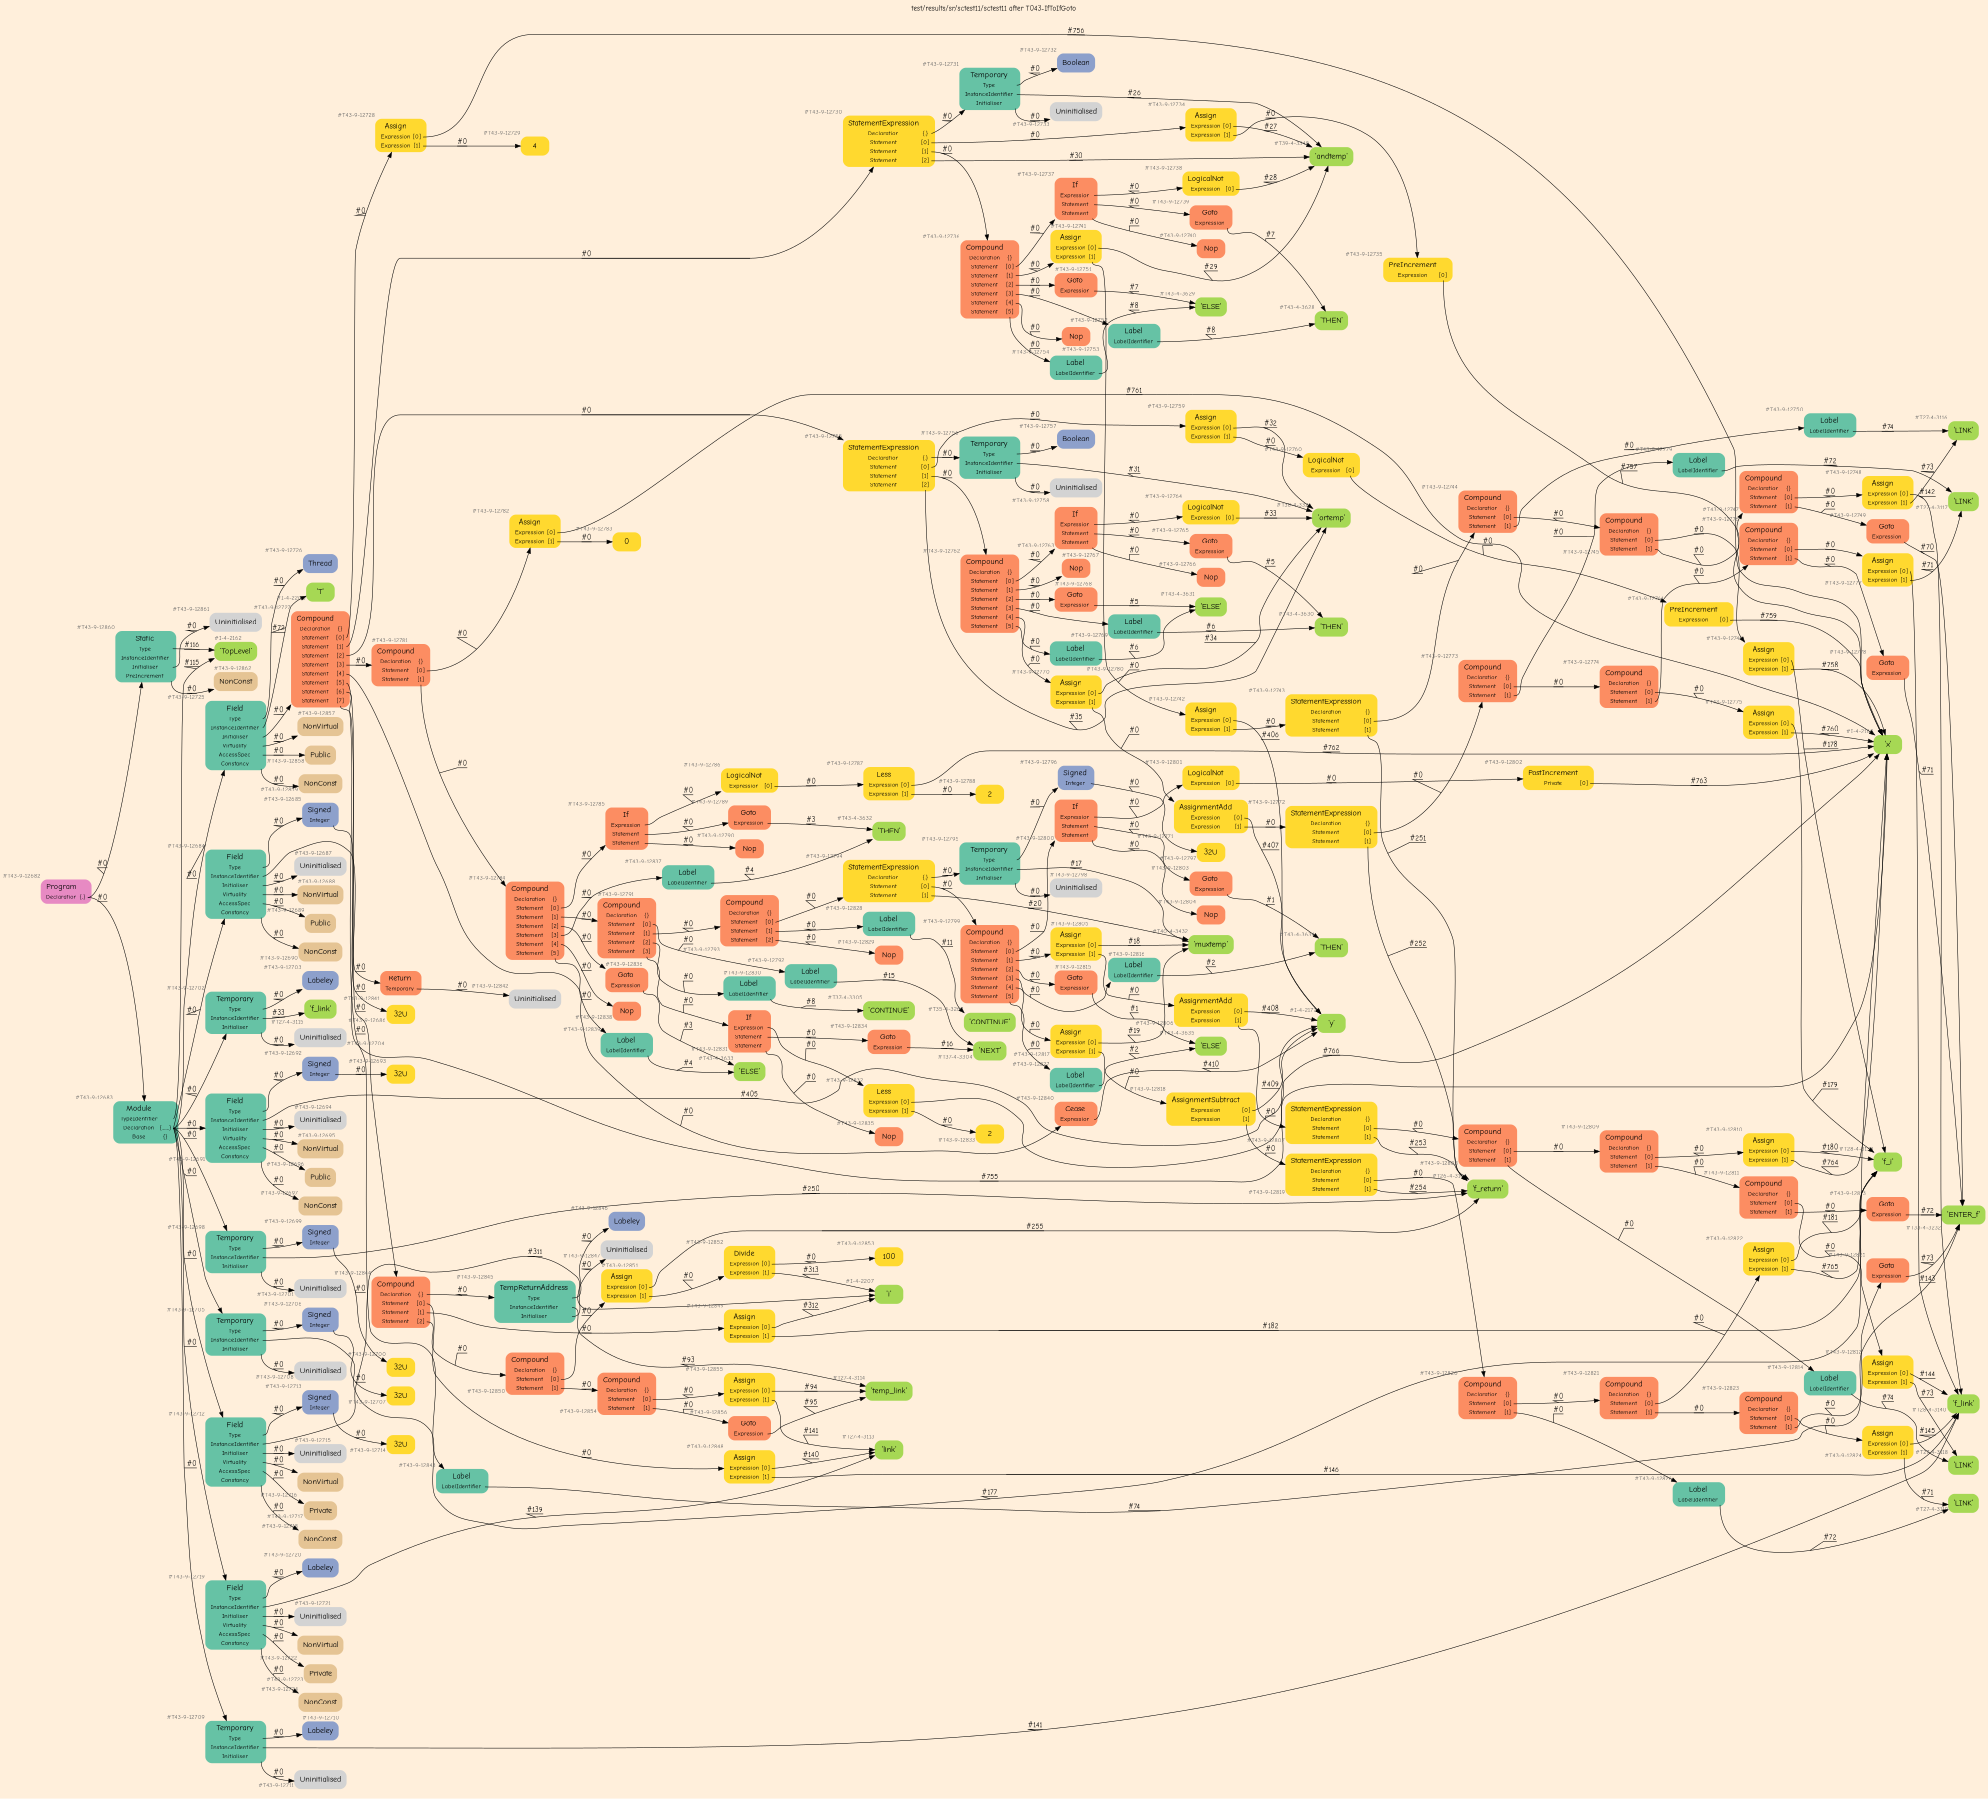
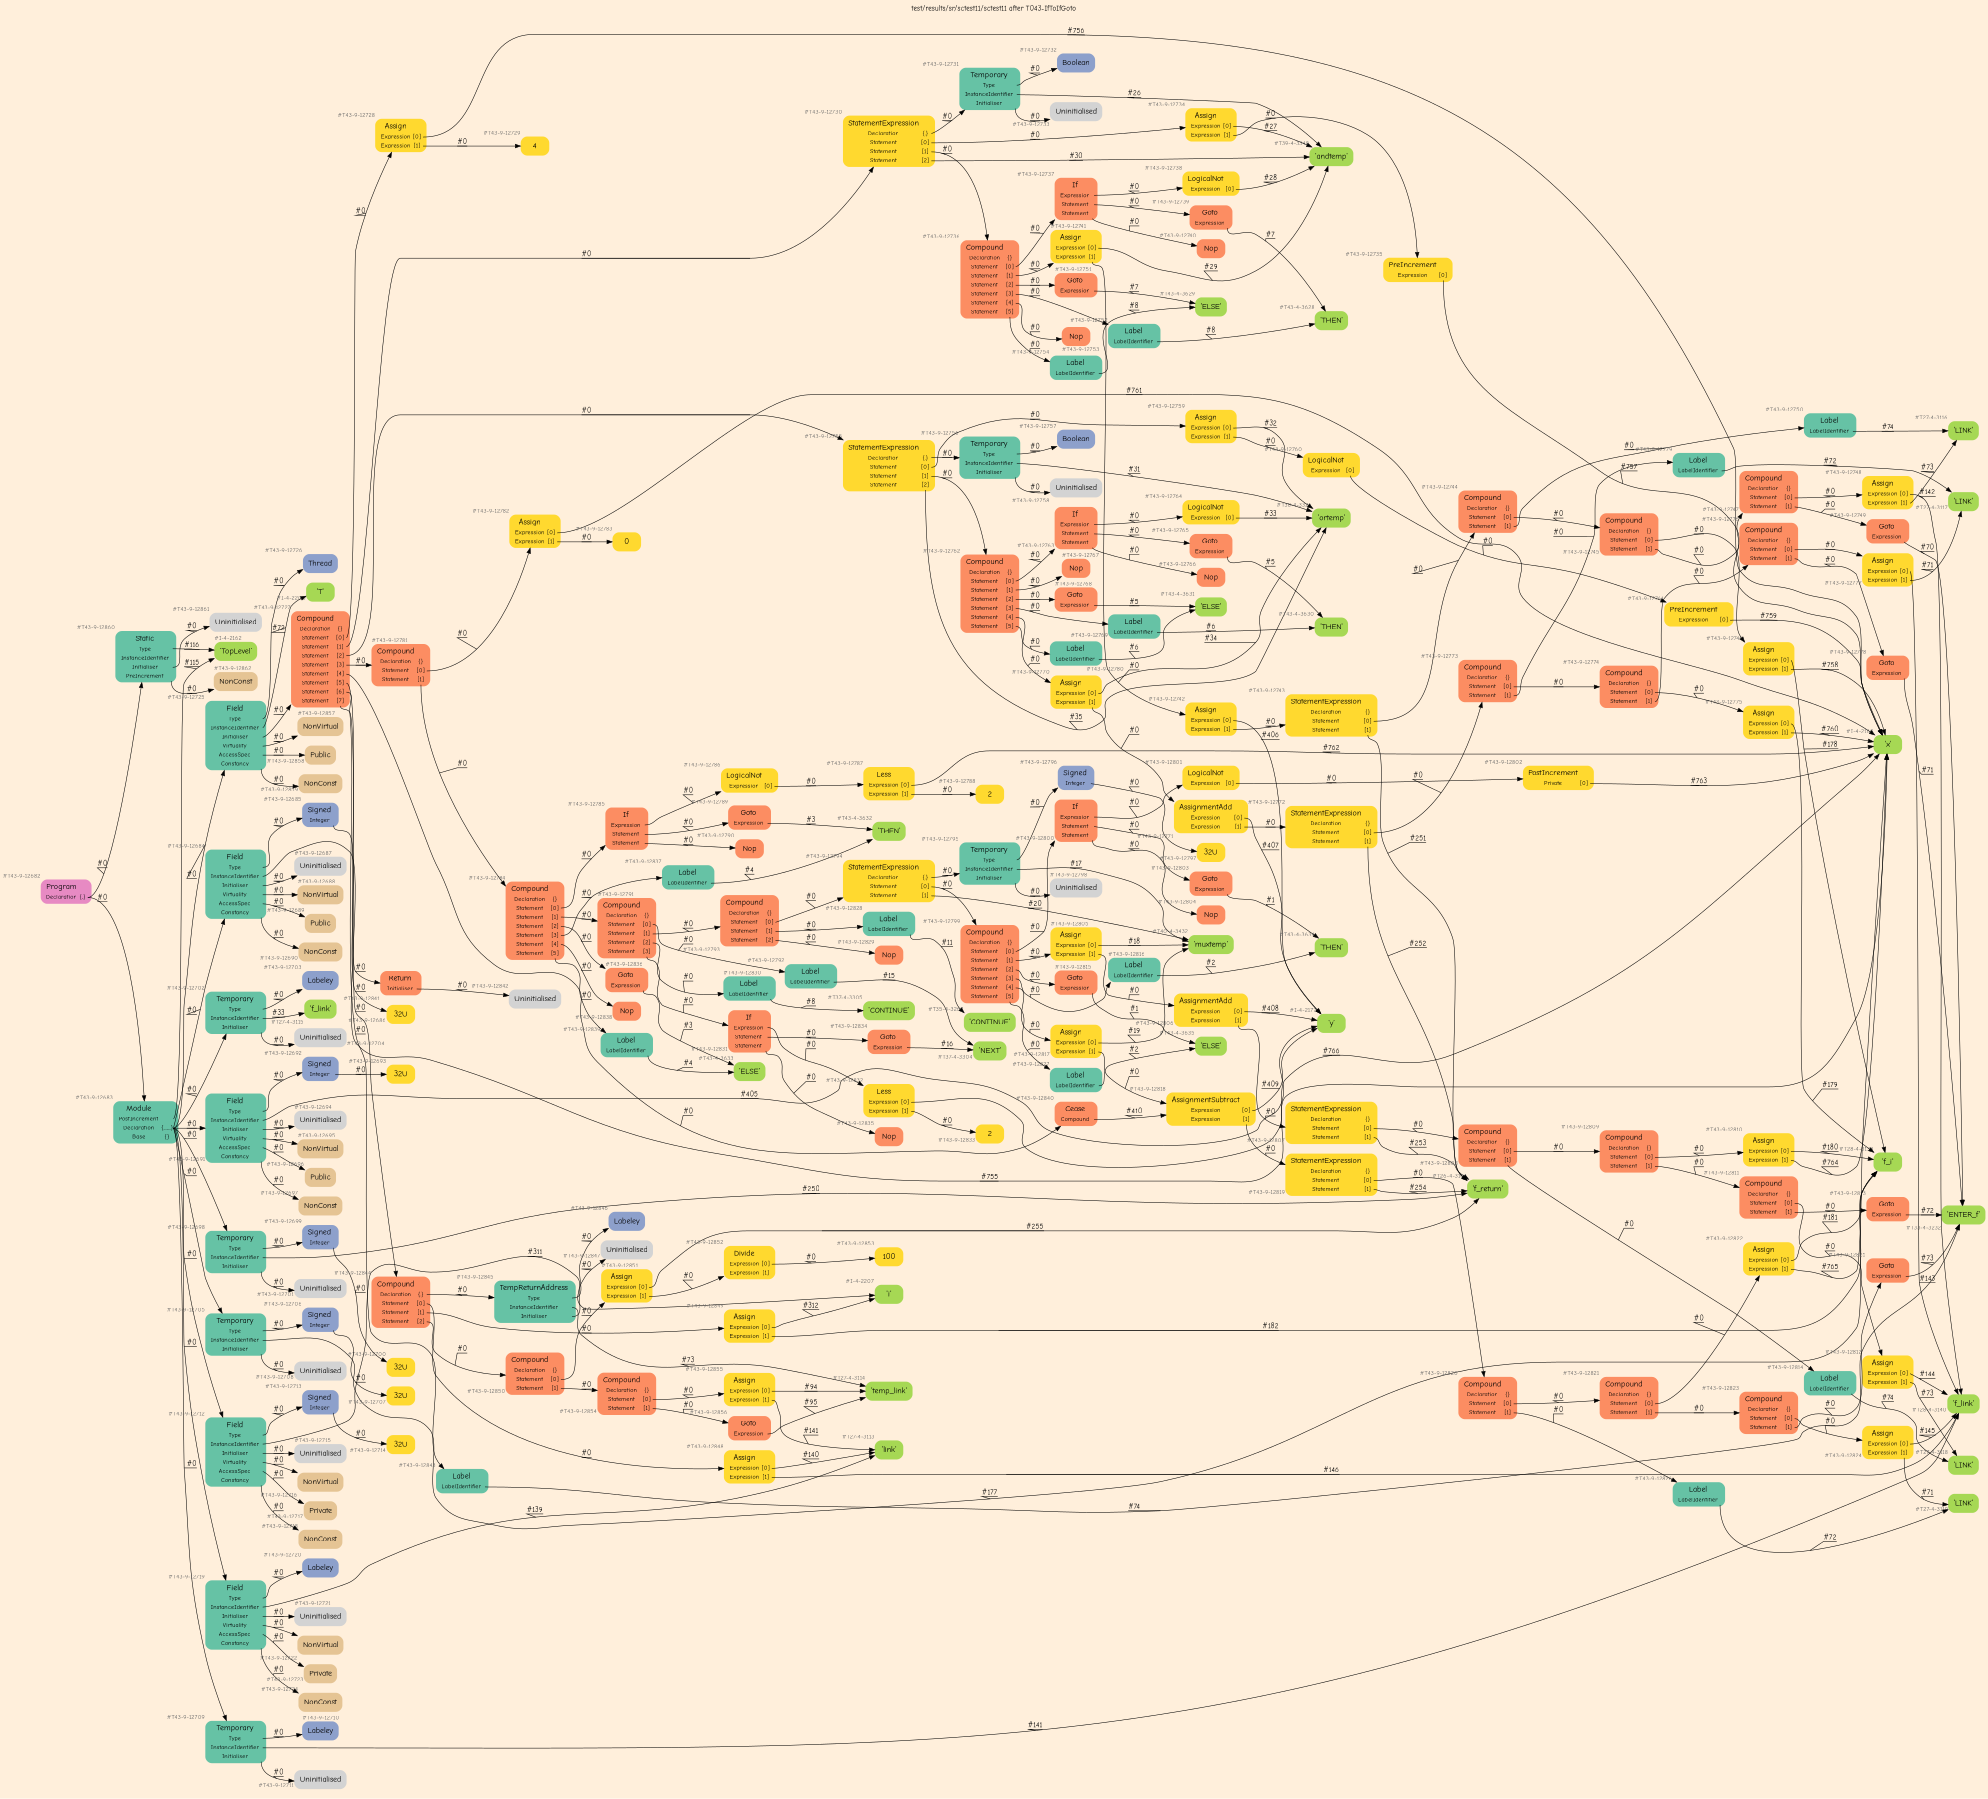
(400, 988) -> (400, 988)
(1193, 1071) -> (1127, 1119)
(139, 1119) -> (139, 1119)
(1075, 1119) -> (1075, 1119)
(821, 1280) -> none
(688, 1360) -> (688, 1360)
